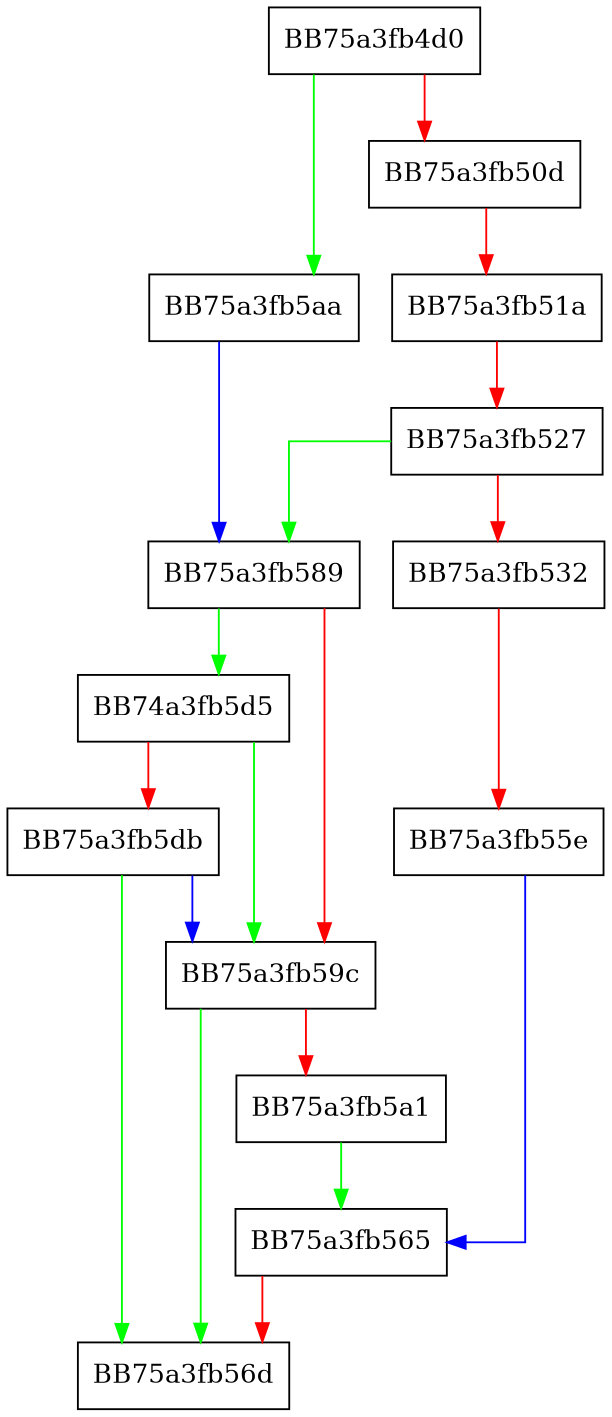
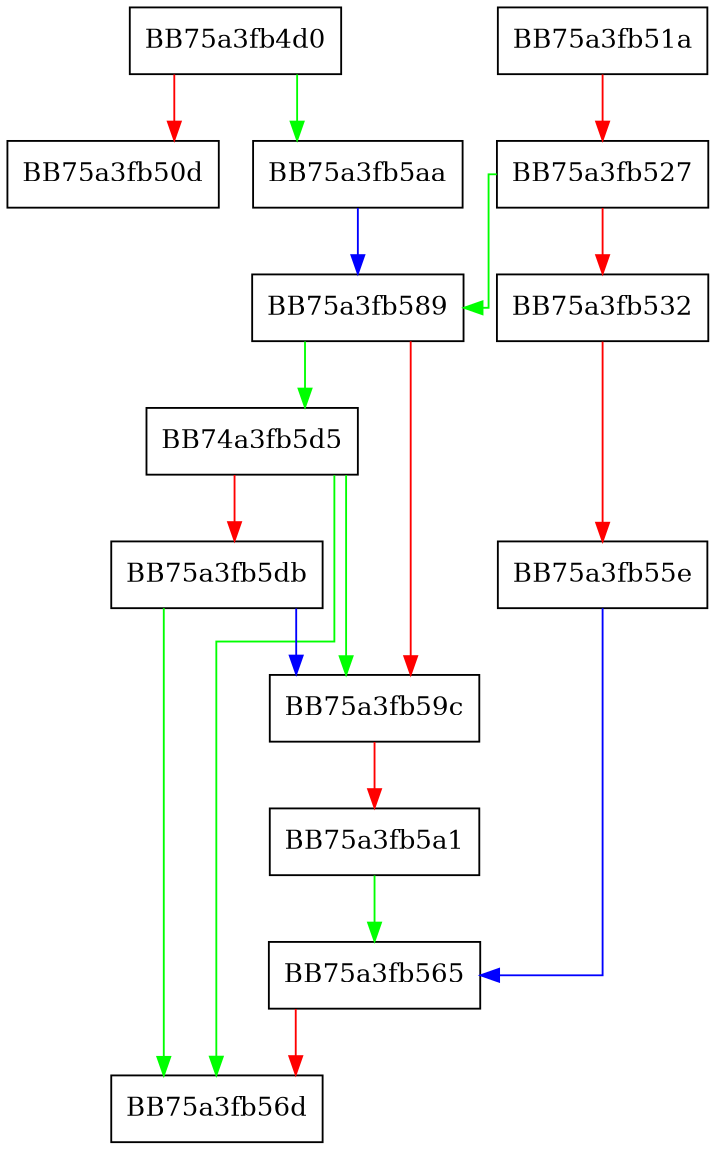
(486, 232) -> none
(201, 1166) -> (216, 707)
